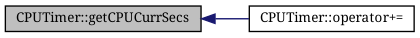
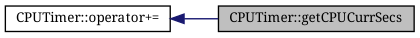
(232, 19) -> (201, 19)
